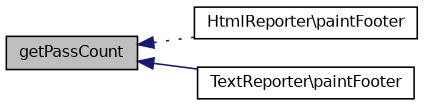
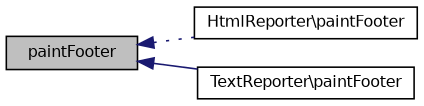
(72, 53) -> (72, 53)
